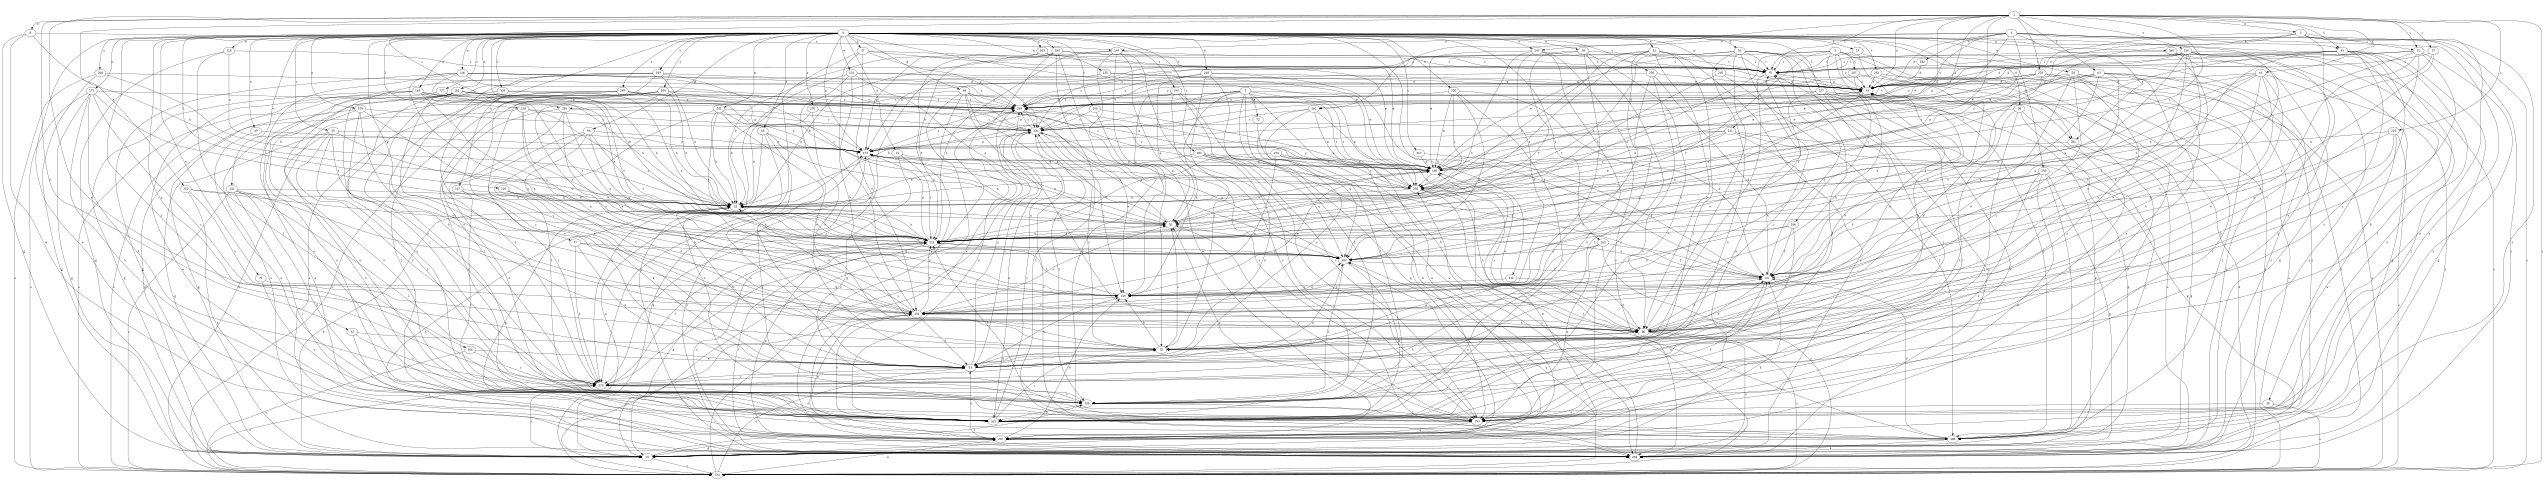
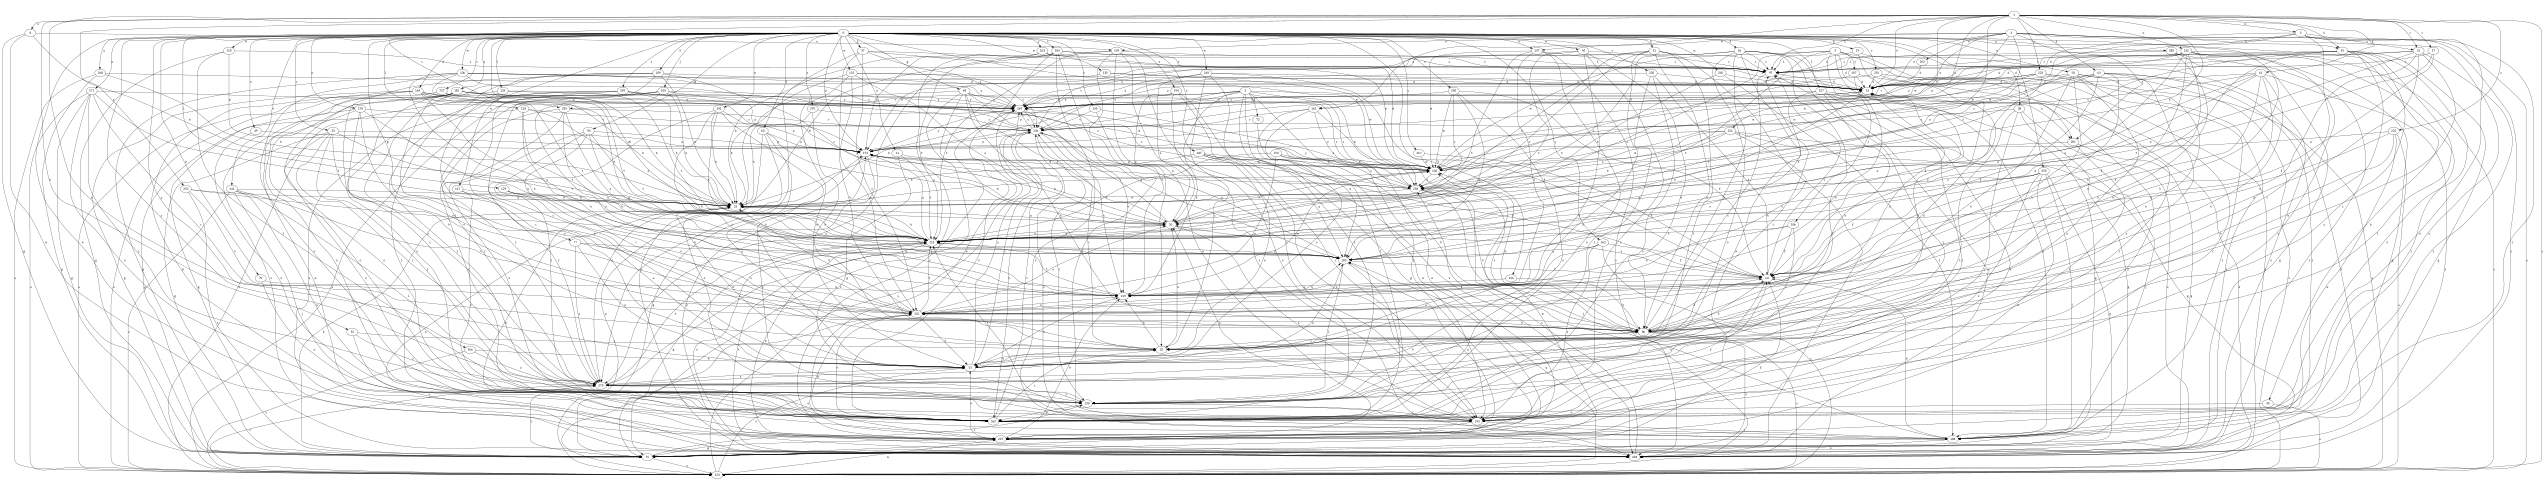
(876, 120) -> (833, 243)
